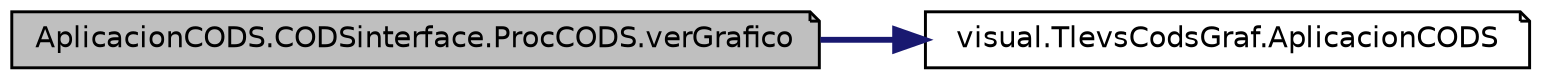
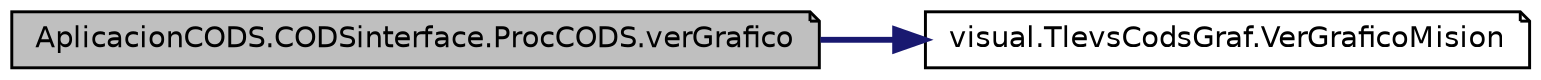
(1228, 40) -> (1228, 40)
